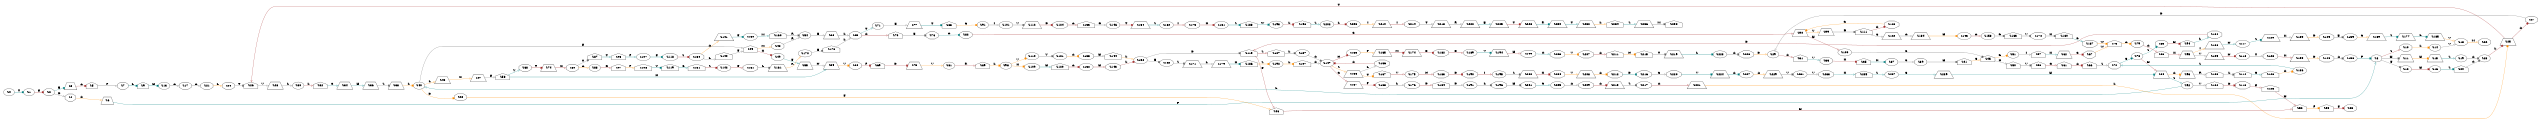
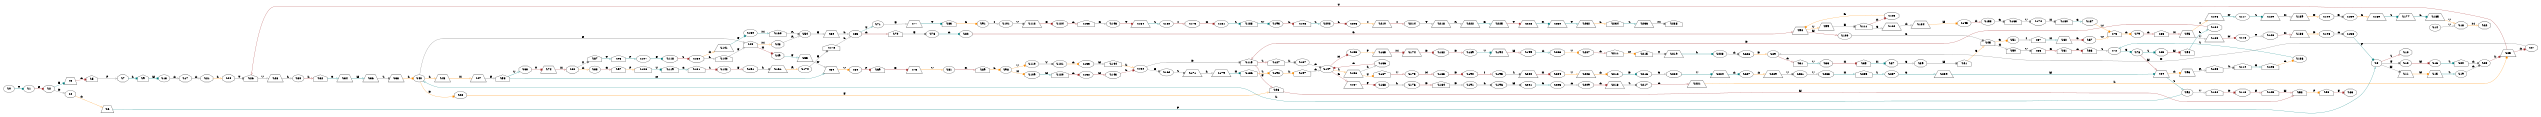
(2420, 48) -> none
